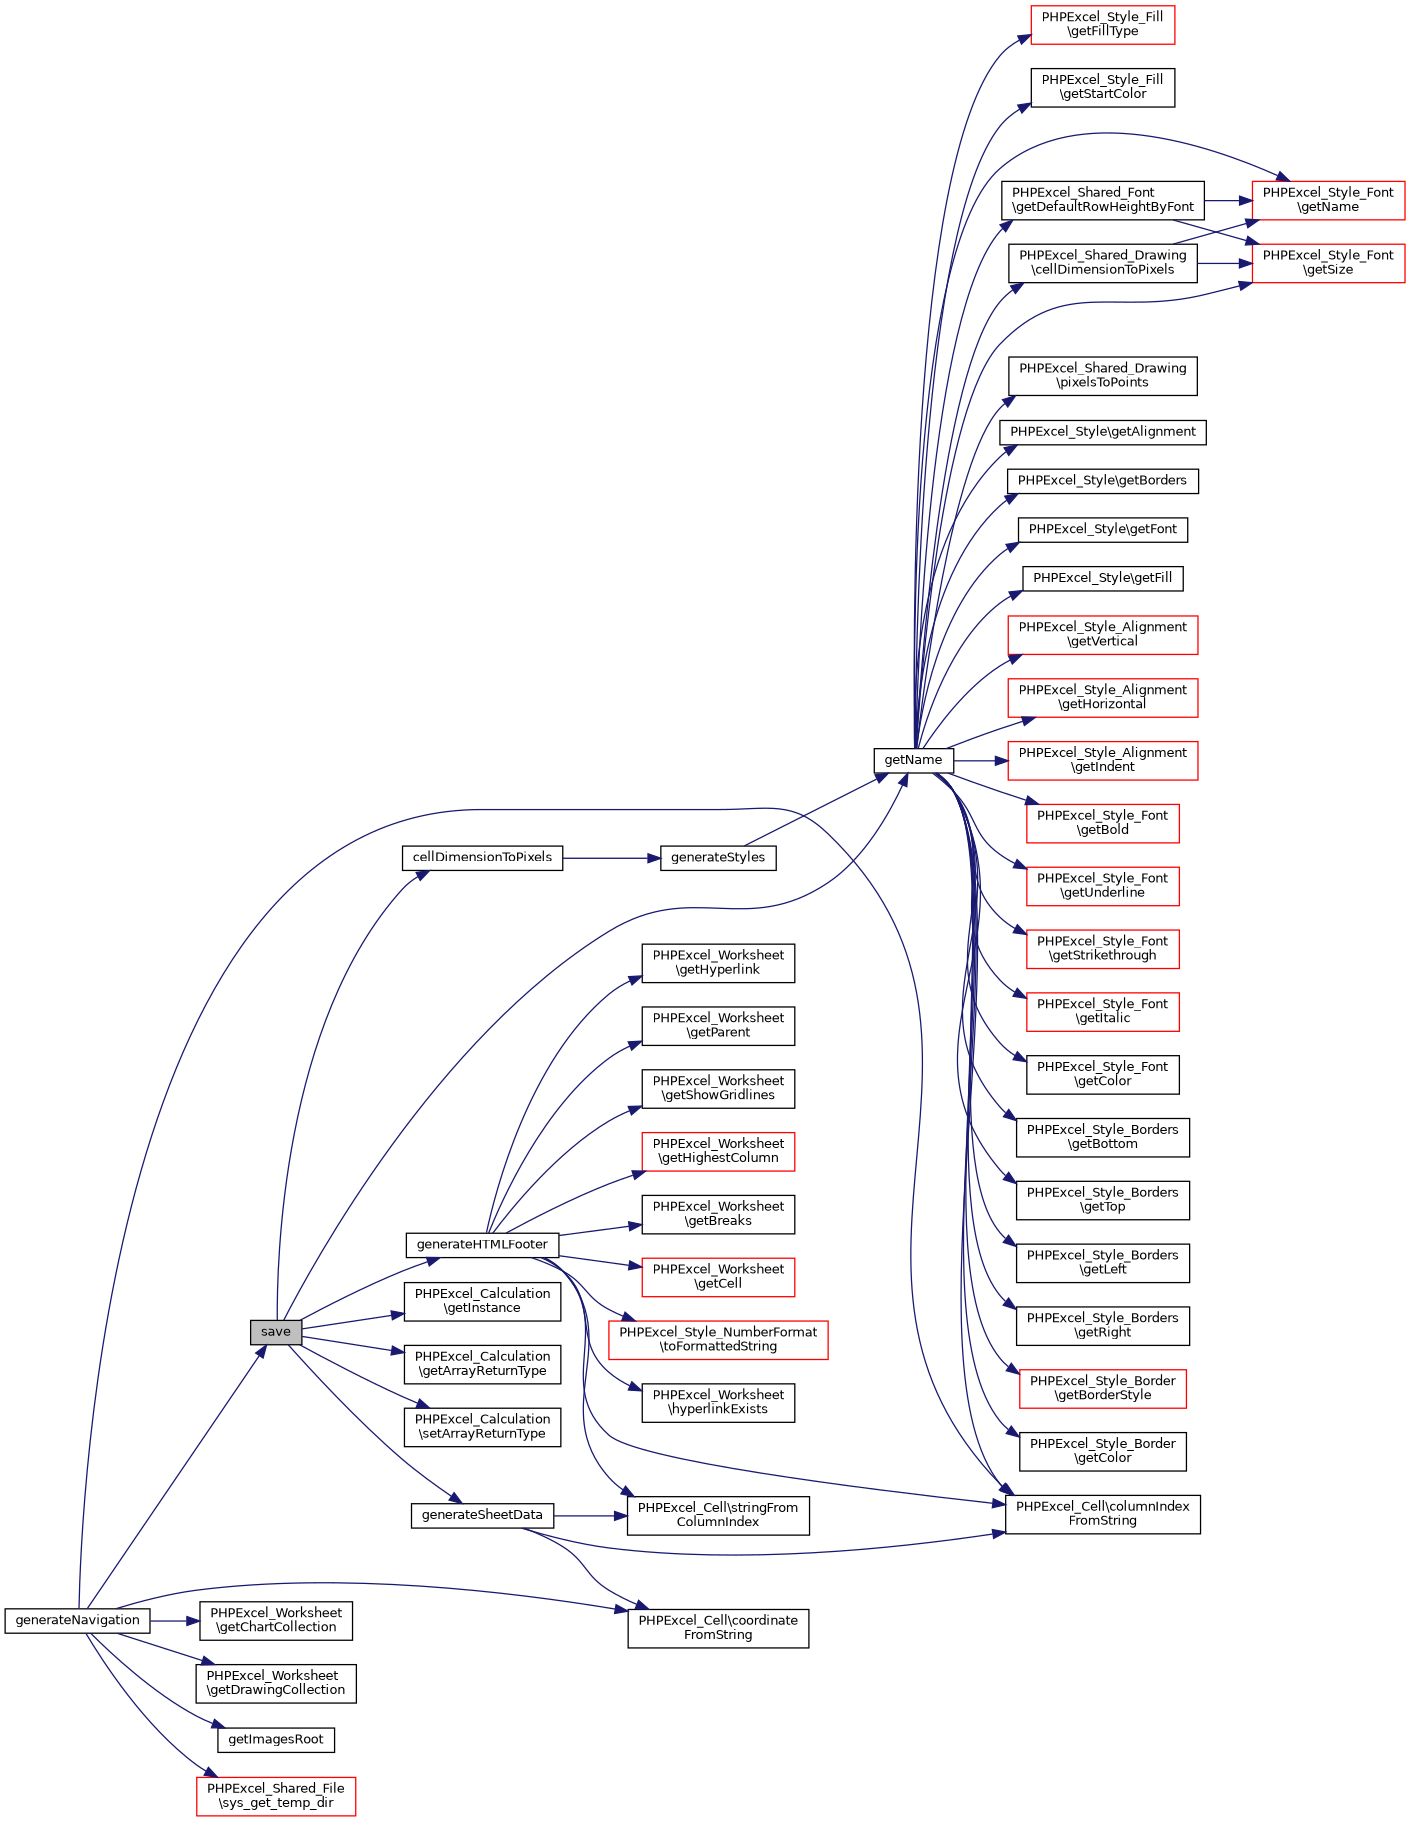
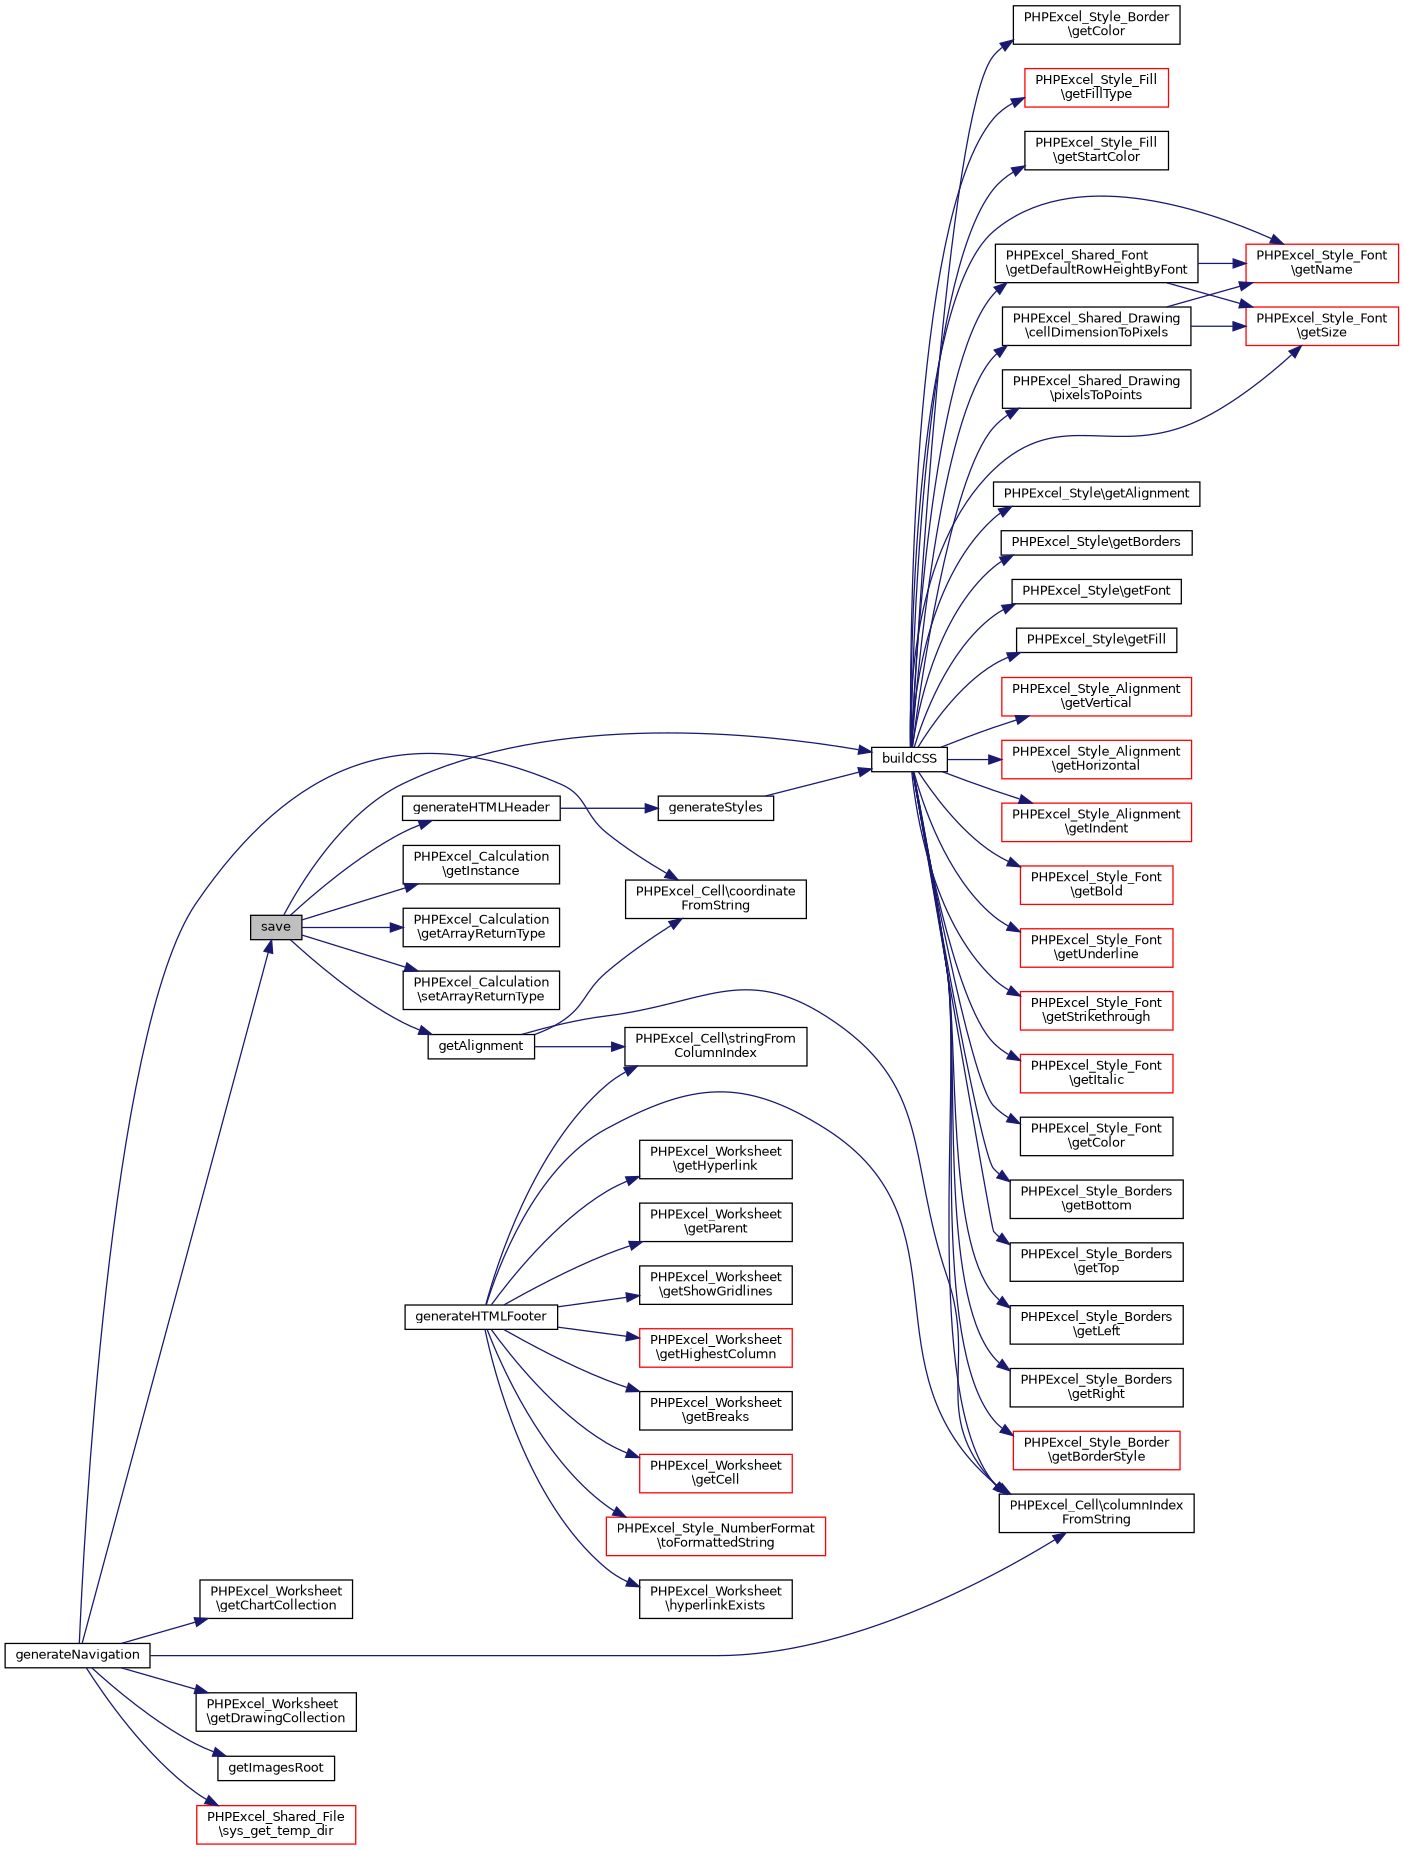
(914, 761) -> (910, 760)
(483, 858) -> (481, 808)
(363, 1289) -> none
(483, 1516) -> (481, 1047)
